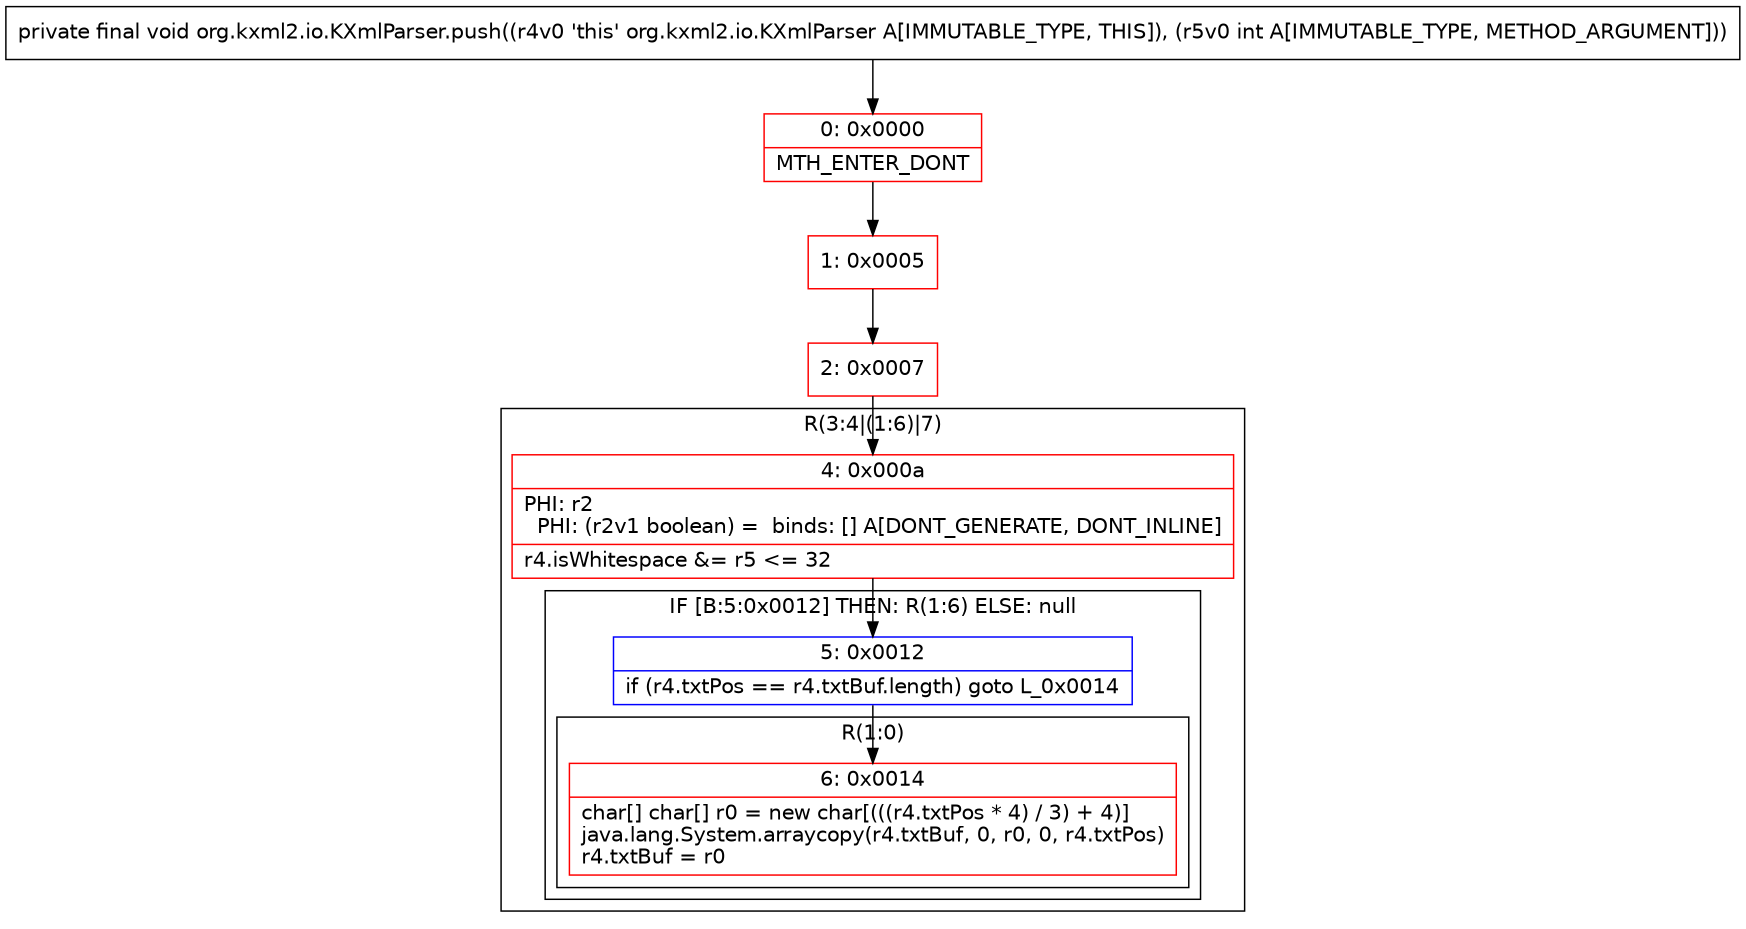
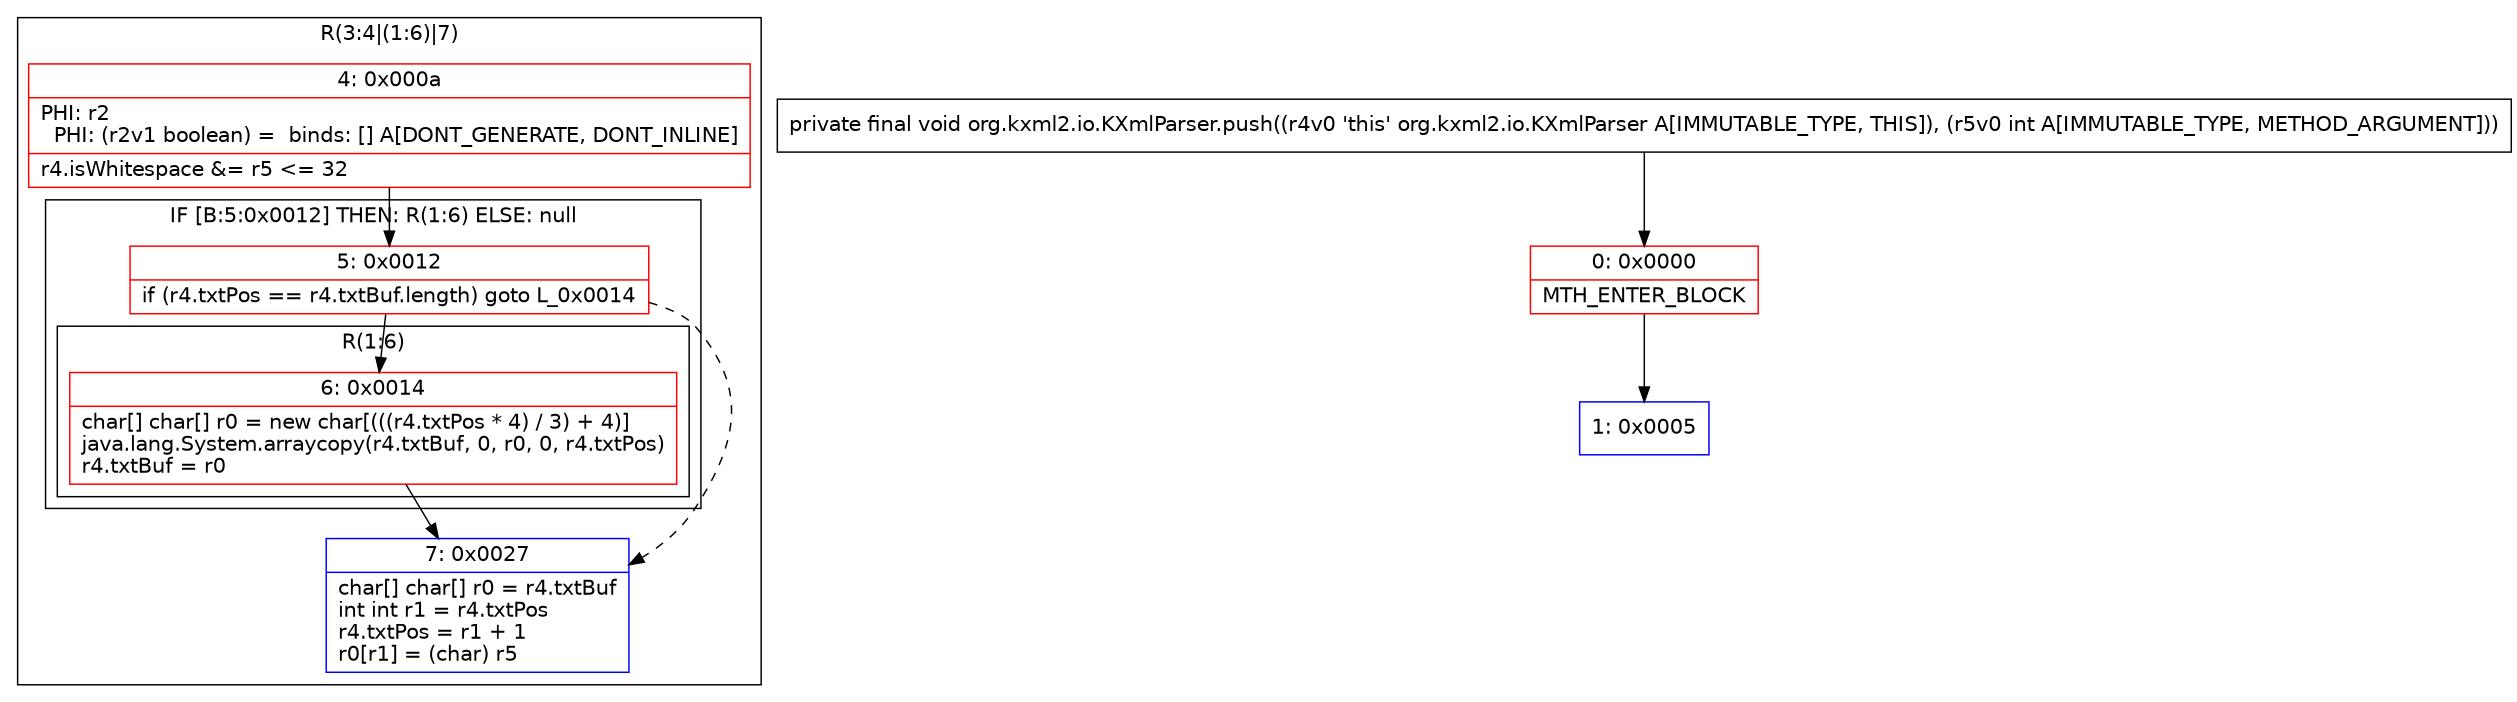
(873, 164) -> (1644, 296)
(873, 262) -> (1644, 428)
(873, 370) -> none
none -> (478, 605)
(873, 671) -> (389, 280)
(873, 734) -> (373, 343)
